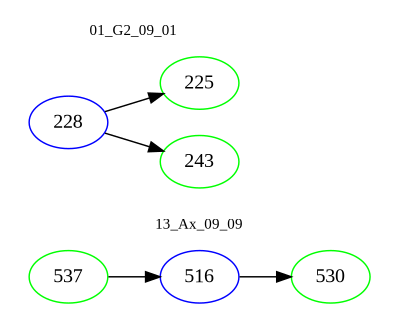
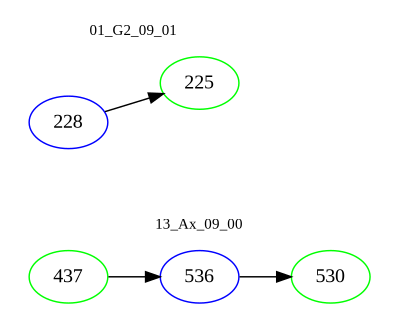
(200, 162) -> none
(200, 225) -> (200, 225)
(68, 277) -> (68, 277)
(200, 277) -> (200, 277)
